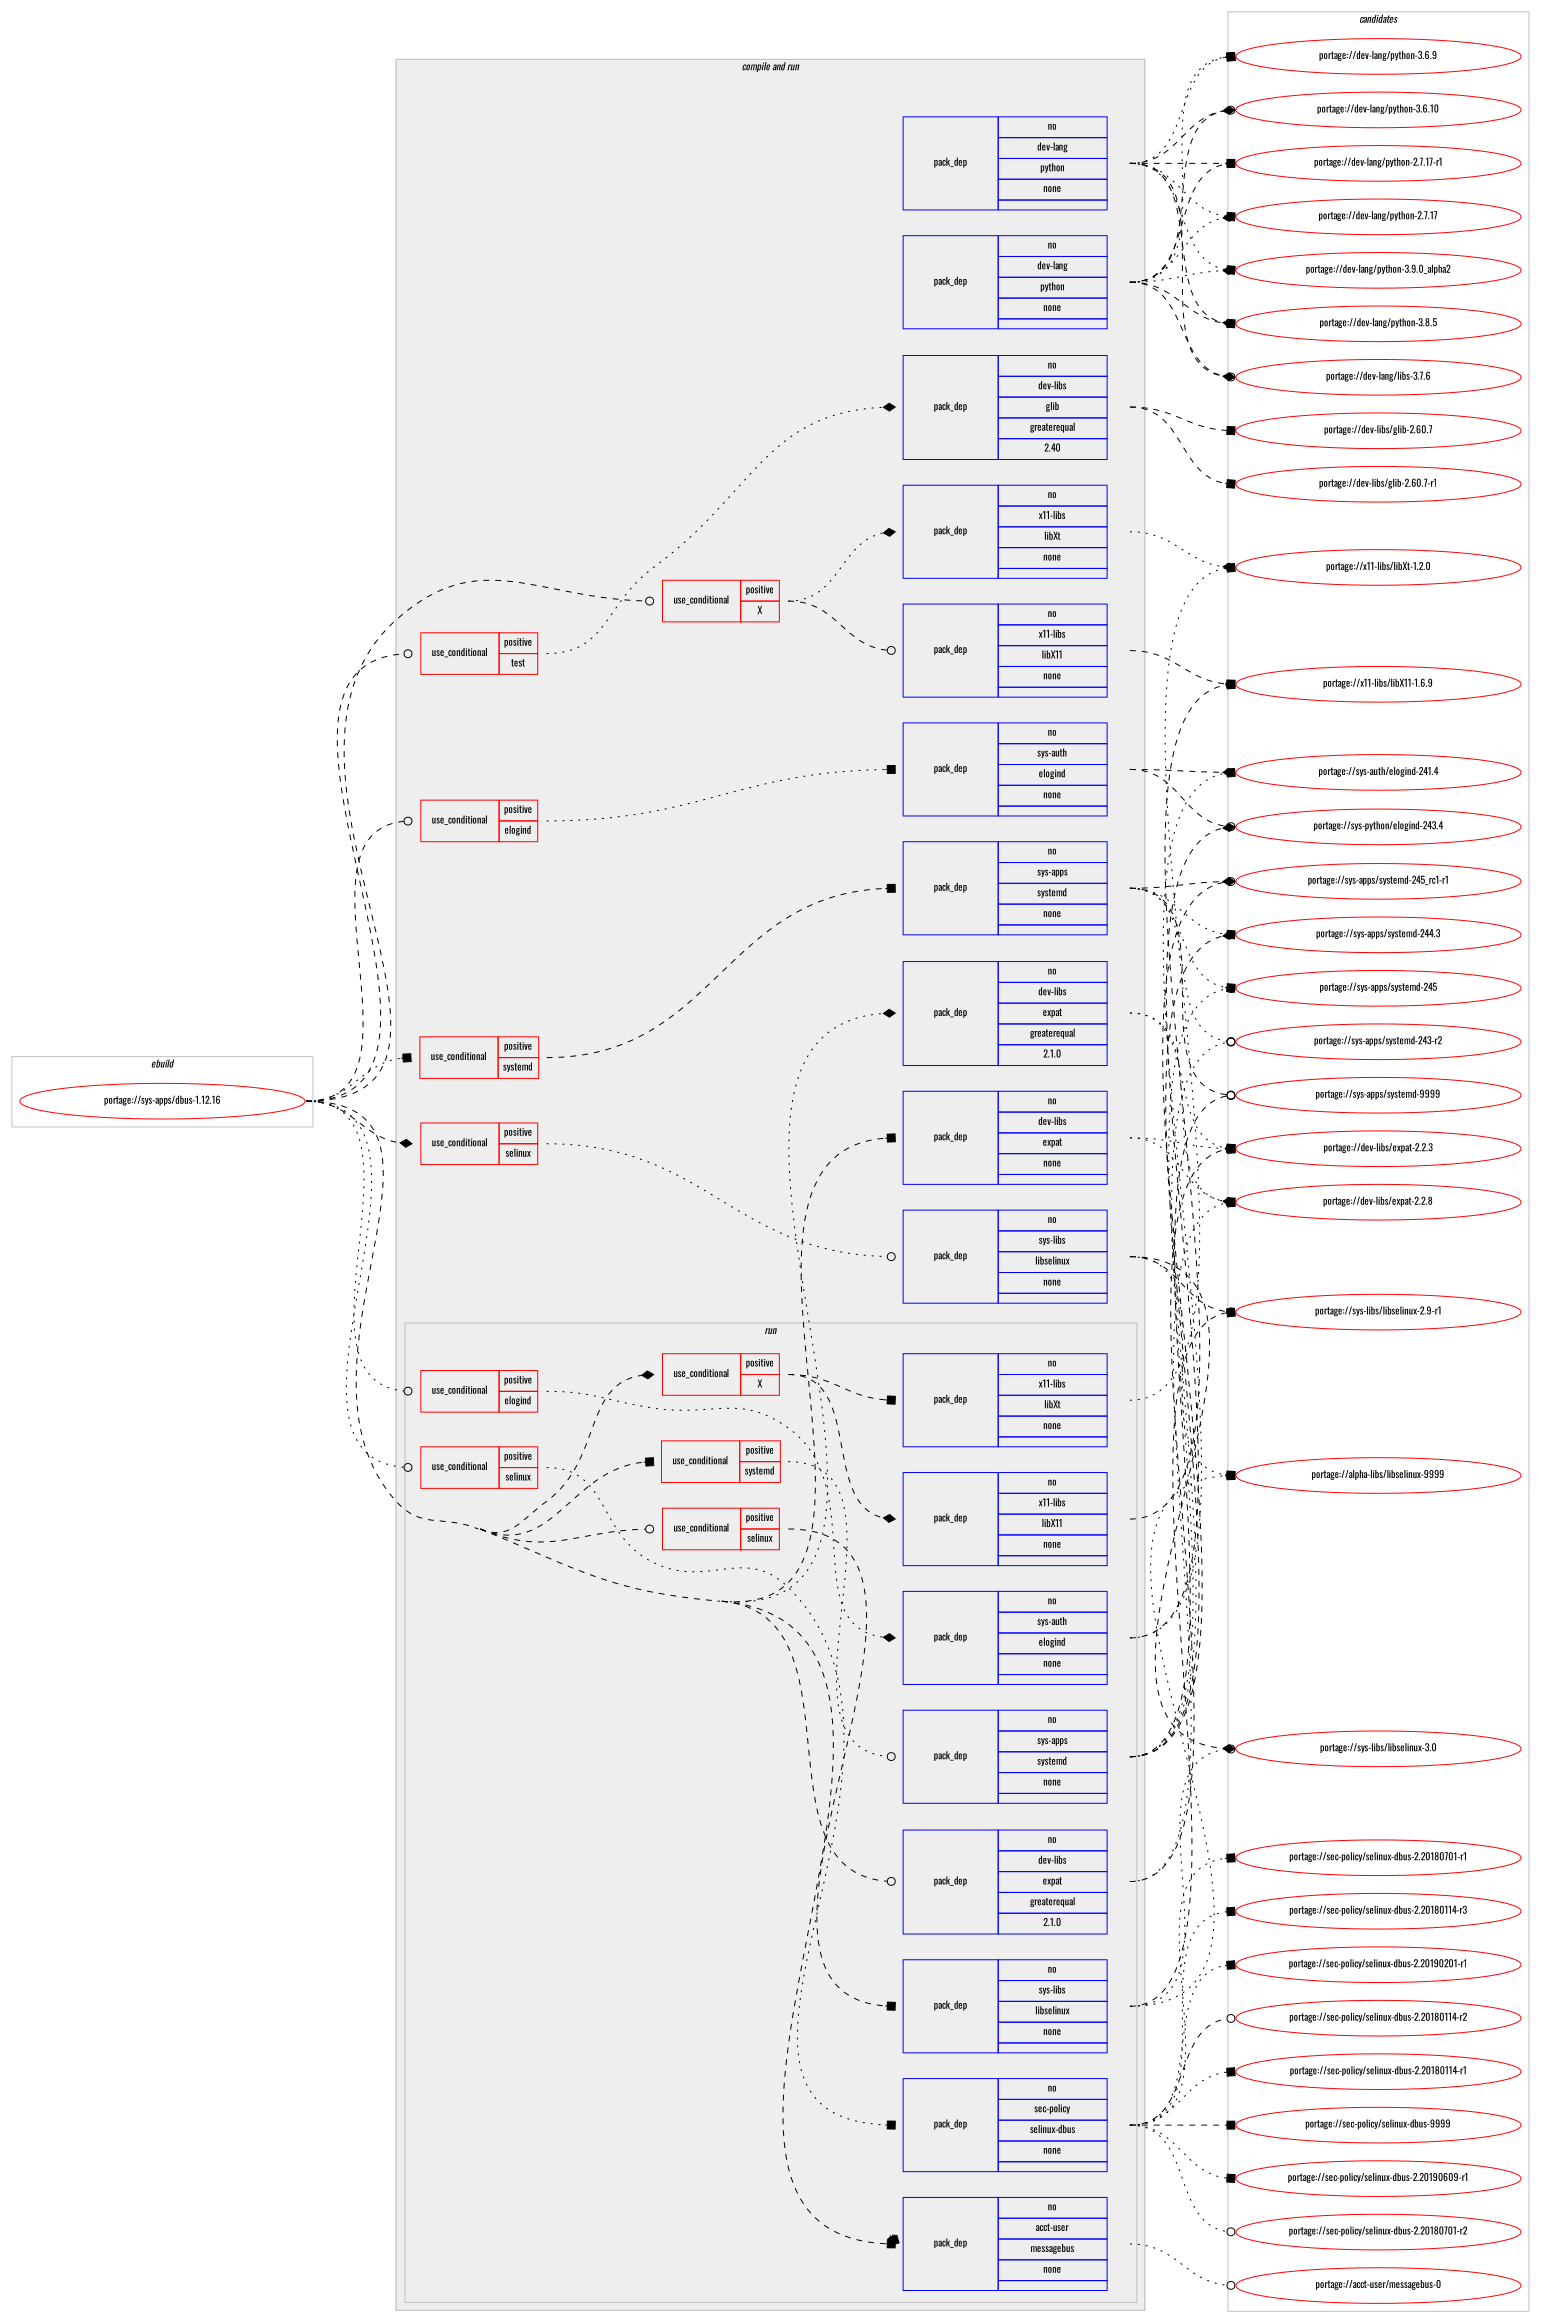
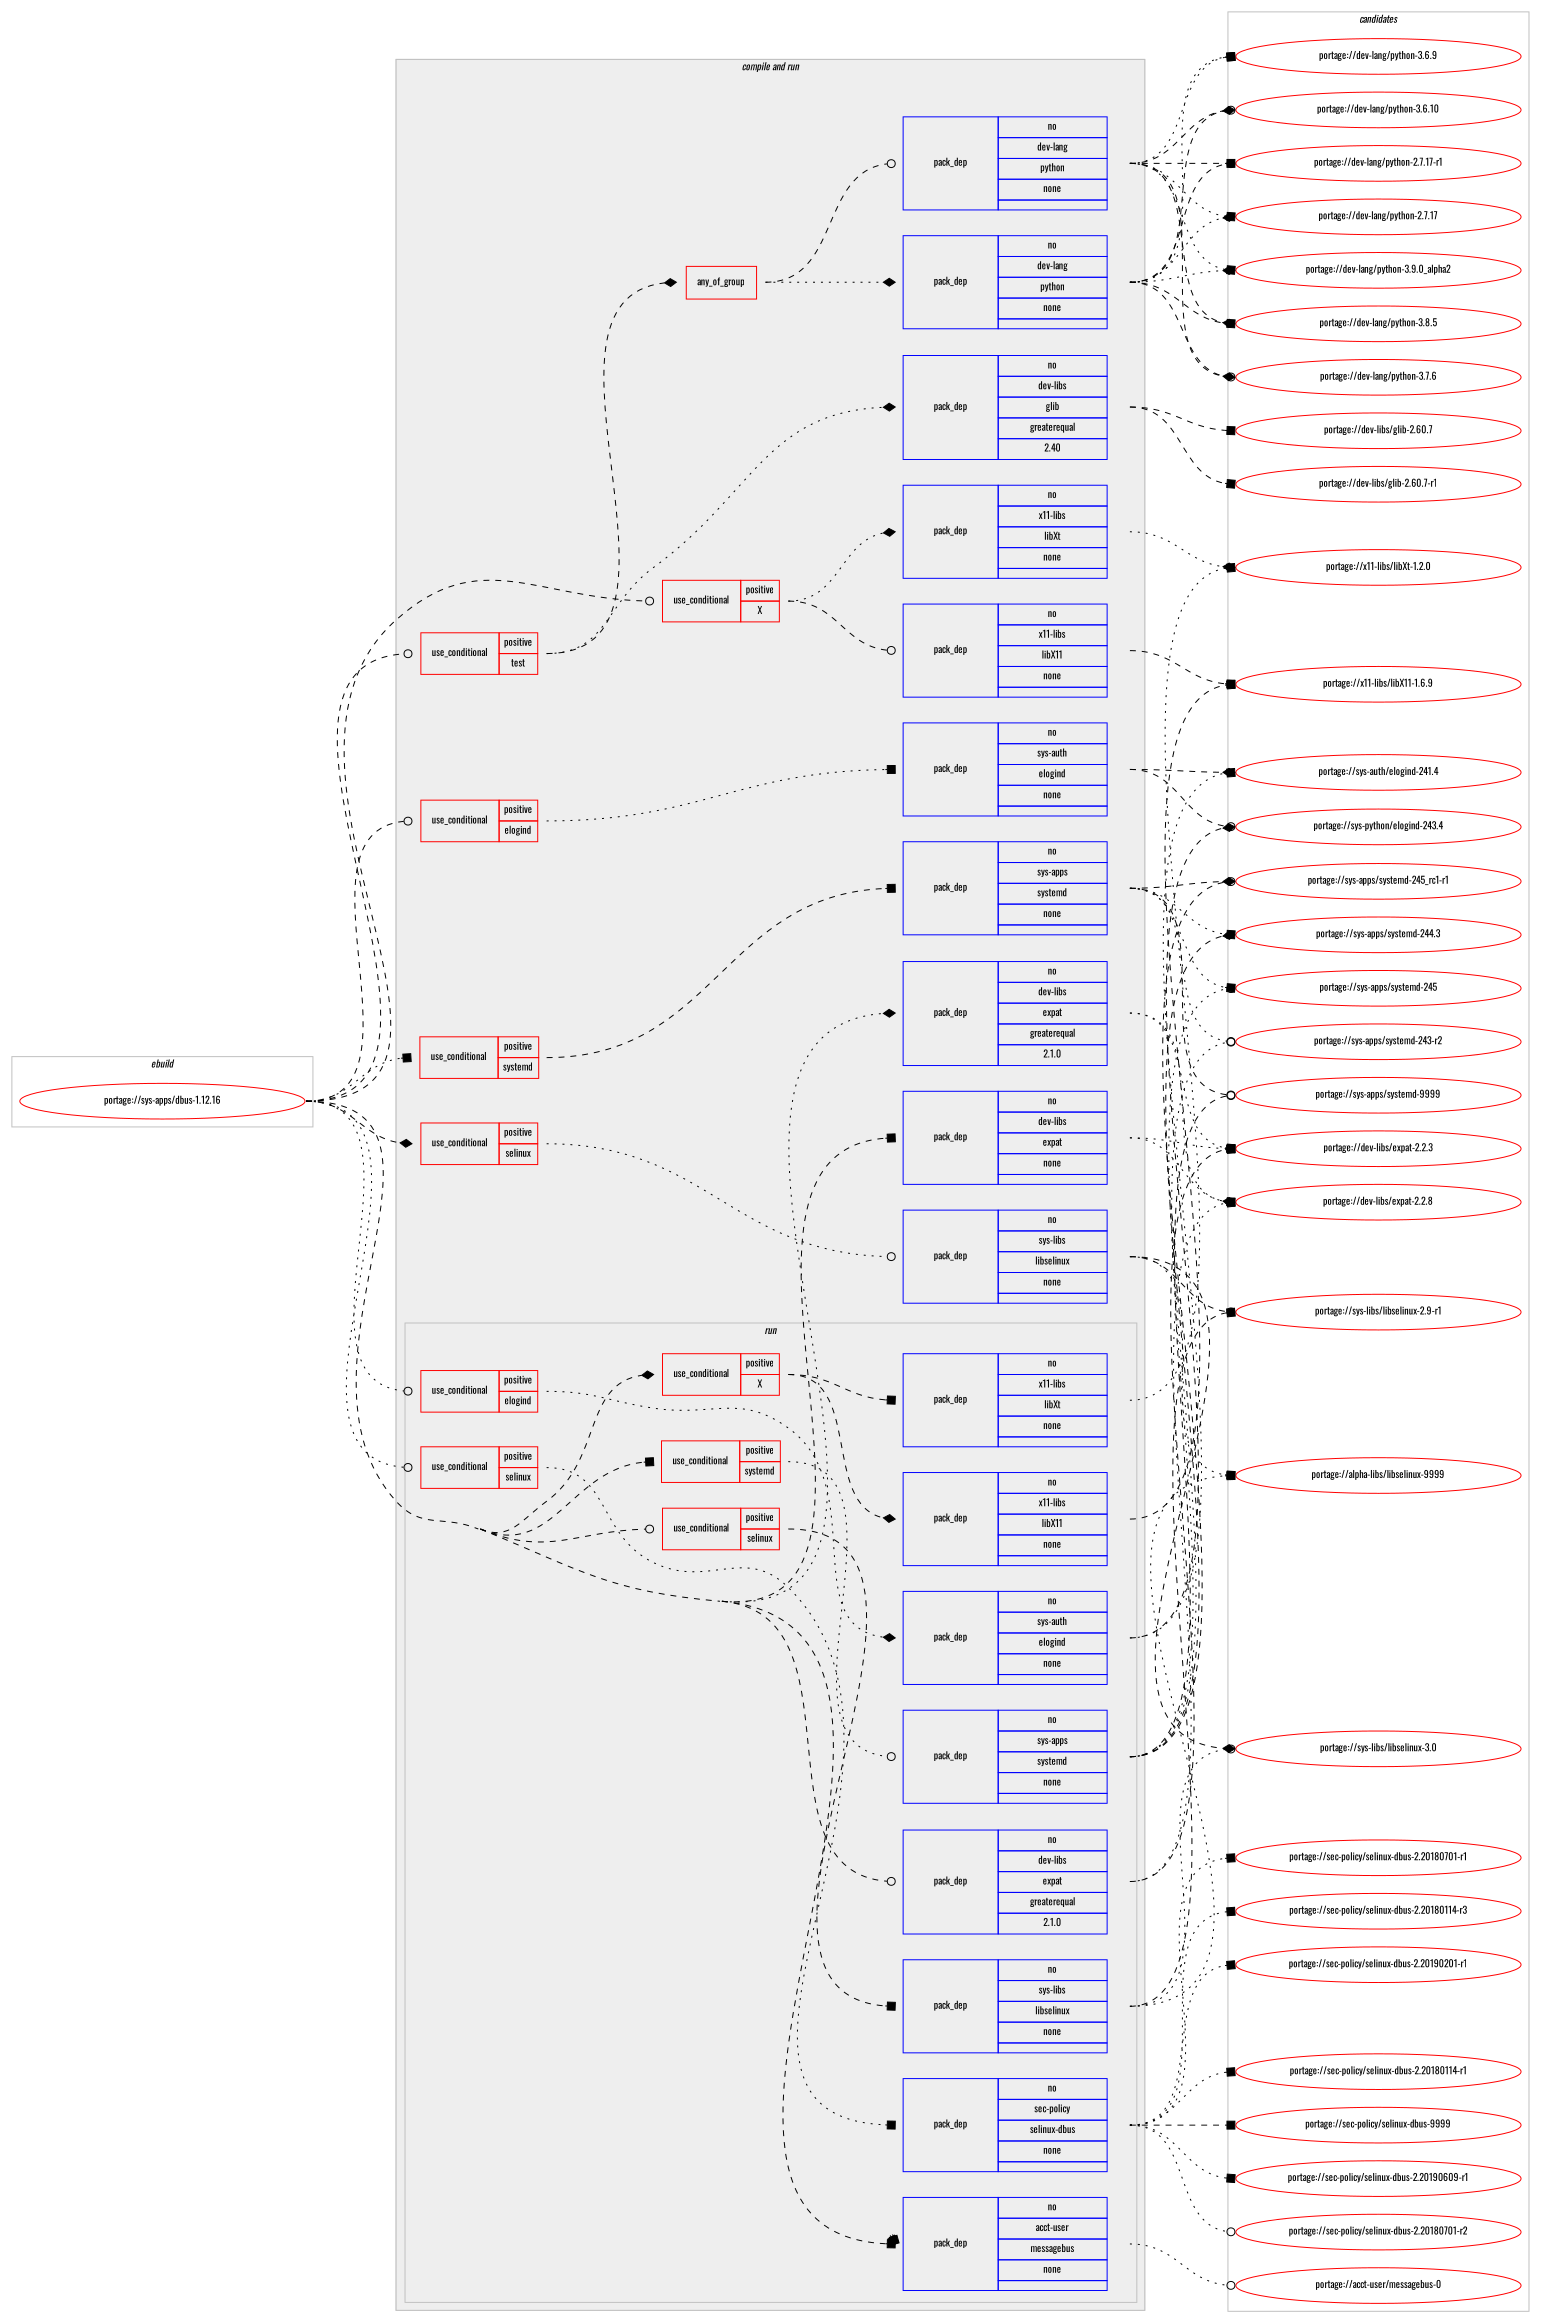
none -> (721, 282)
(1378, 377) -> (1378, 377)
(1378, 2018) -> none
